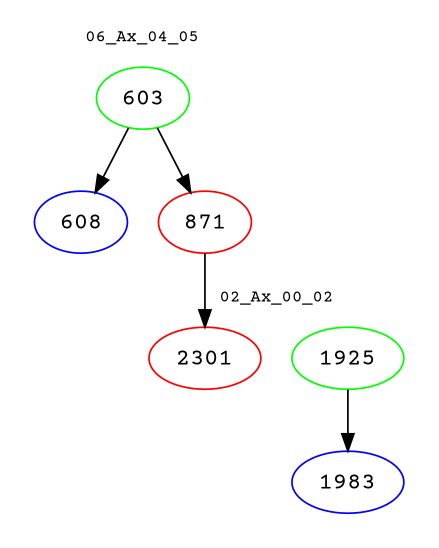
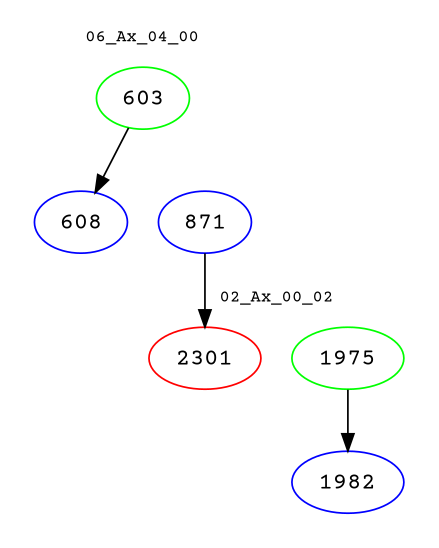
(143, 37) -> (143, 37)
(170, 152) -> none
(205, 222) -> (205, 222)
(348, 358) -> (348, 358)
(348, 482) -> (348, 482)
